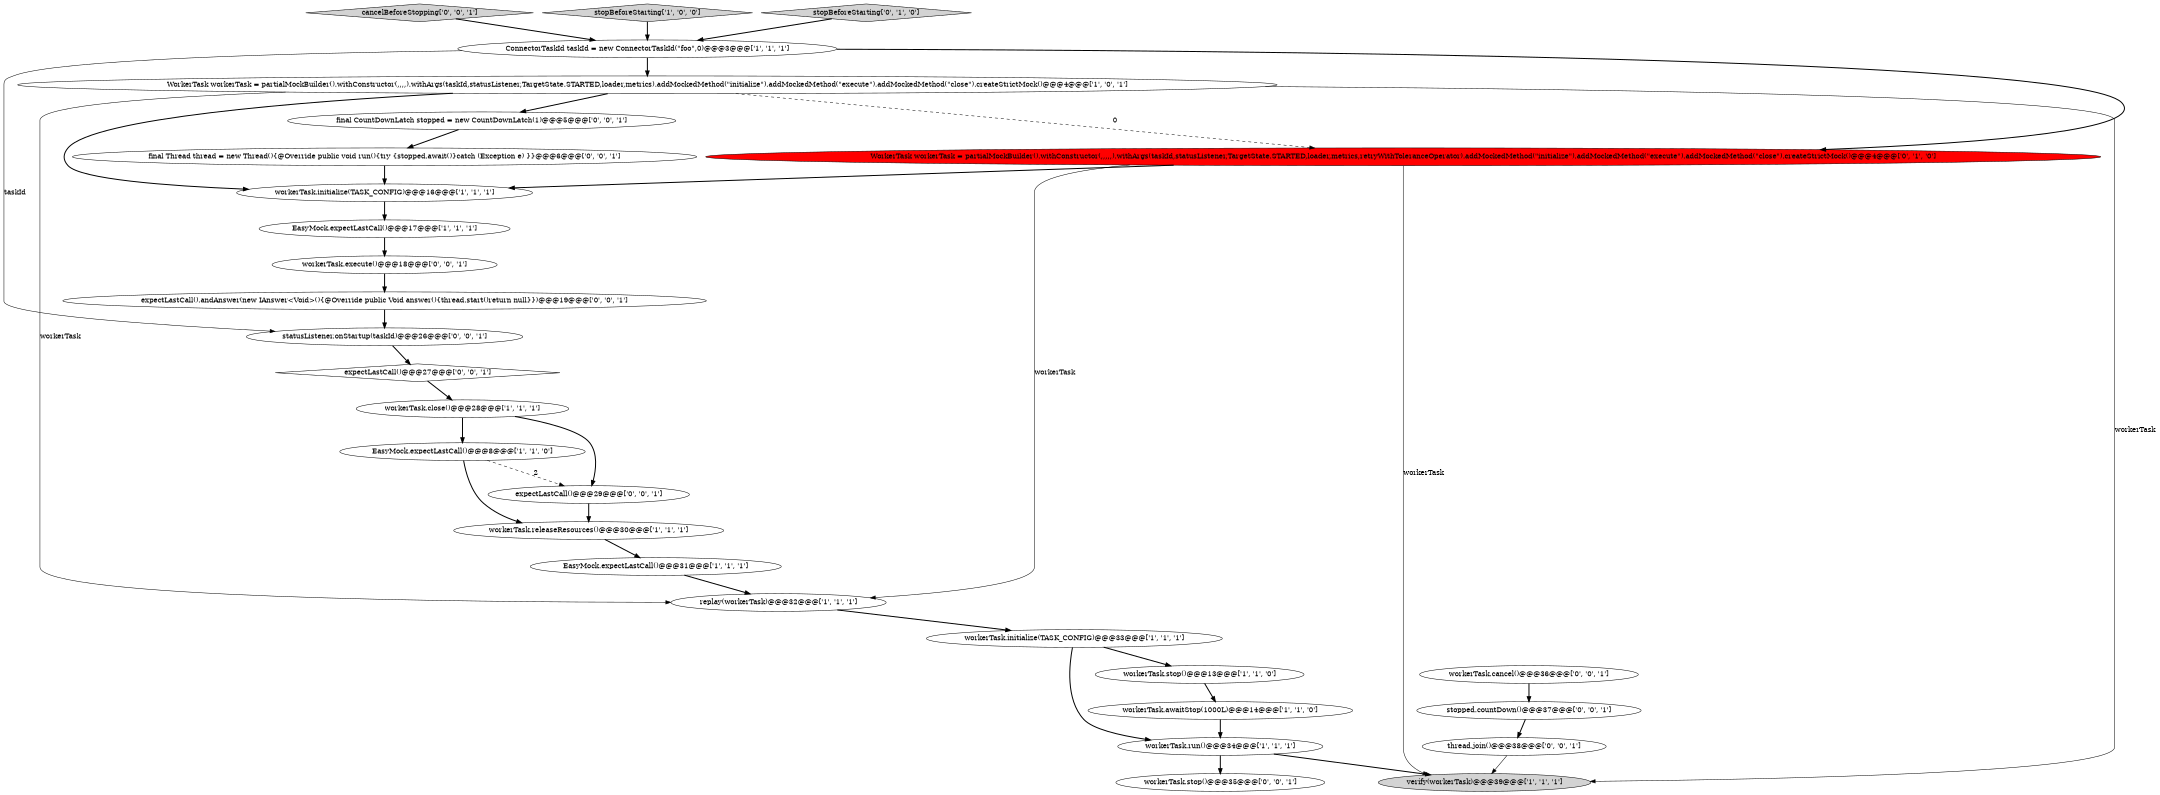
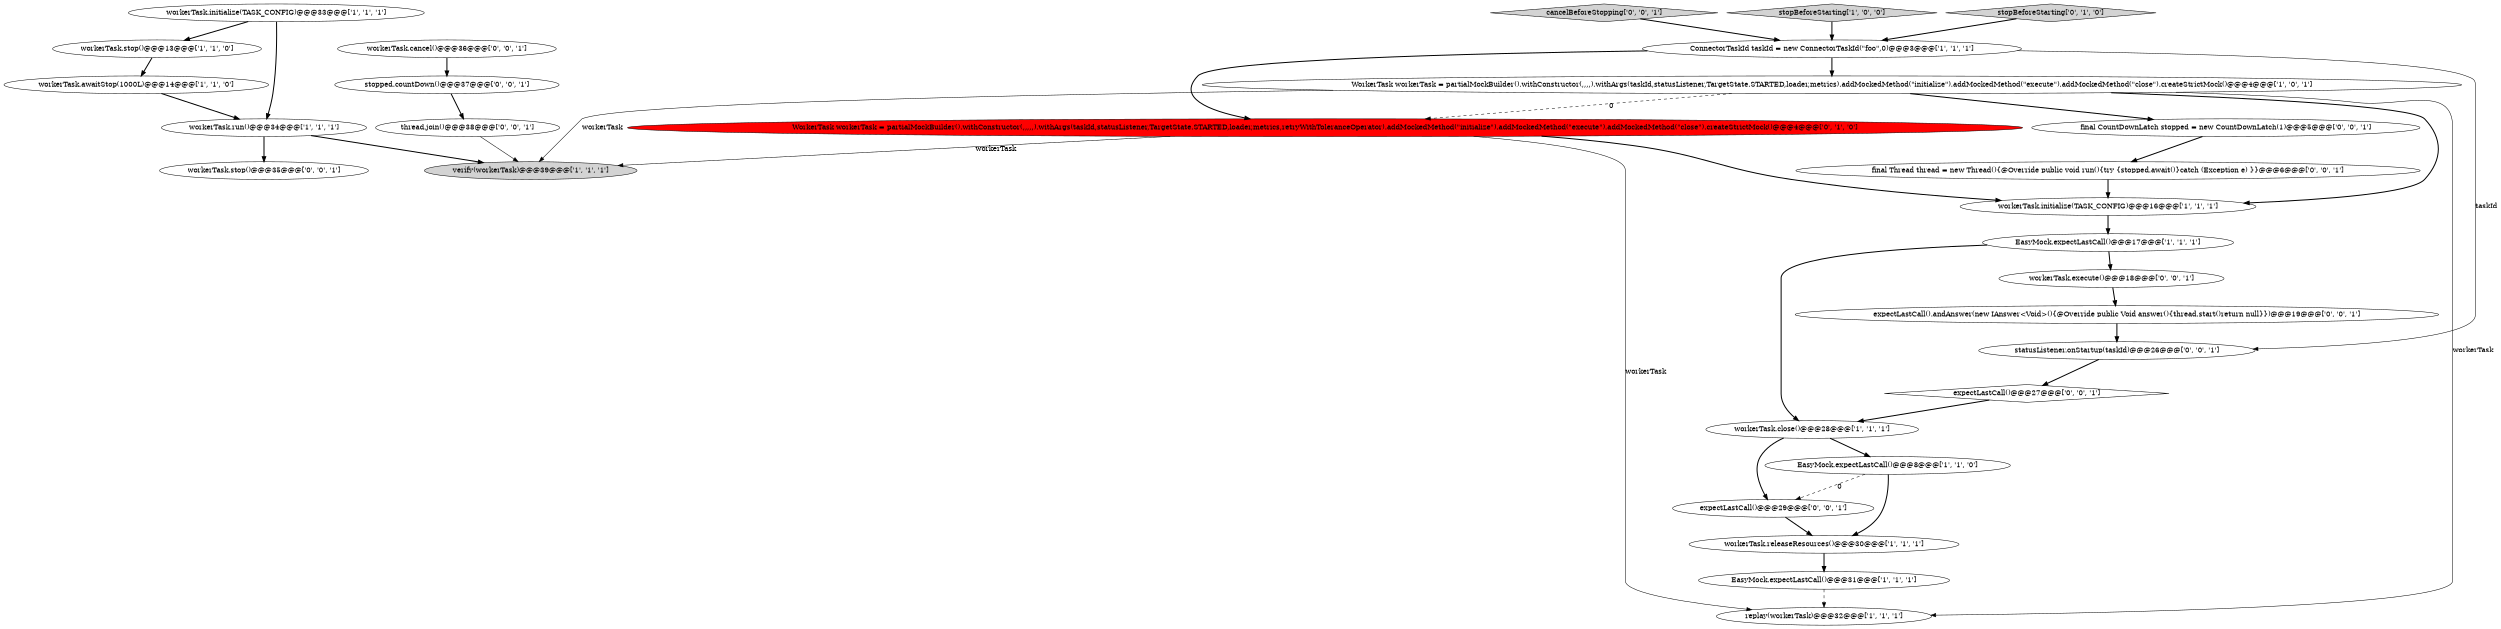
none -> (1810, 262)
(536, 473) -> (1840, 487)
(715, 584) -> (1824, 596)
(921, 620) -> none
